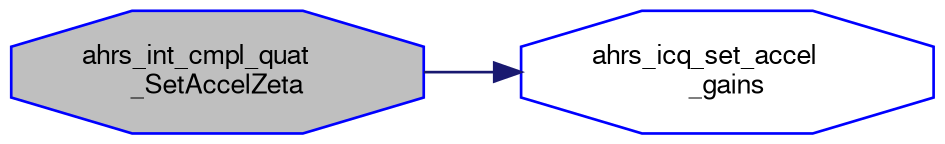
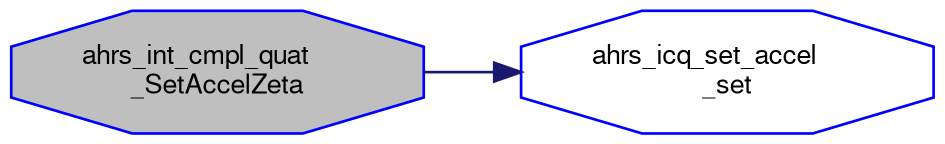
(727, 72) -> (727, 72)
